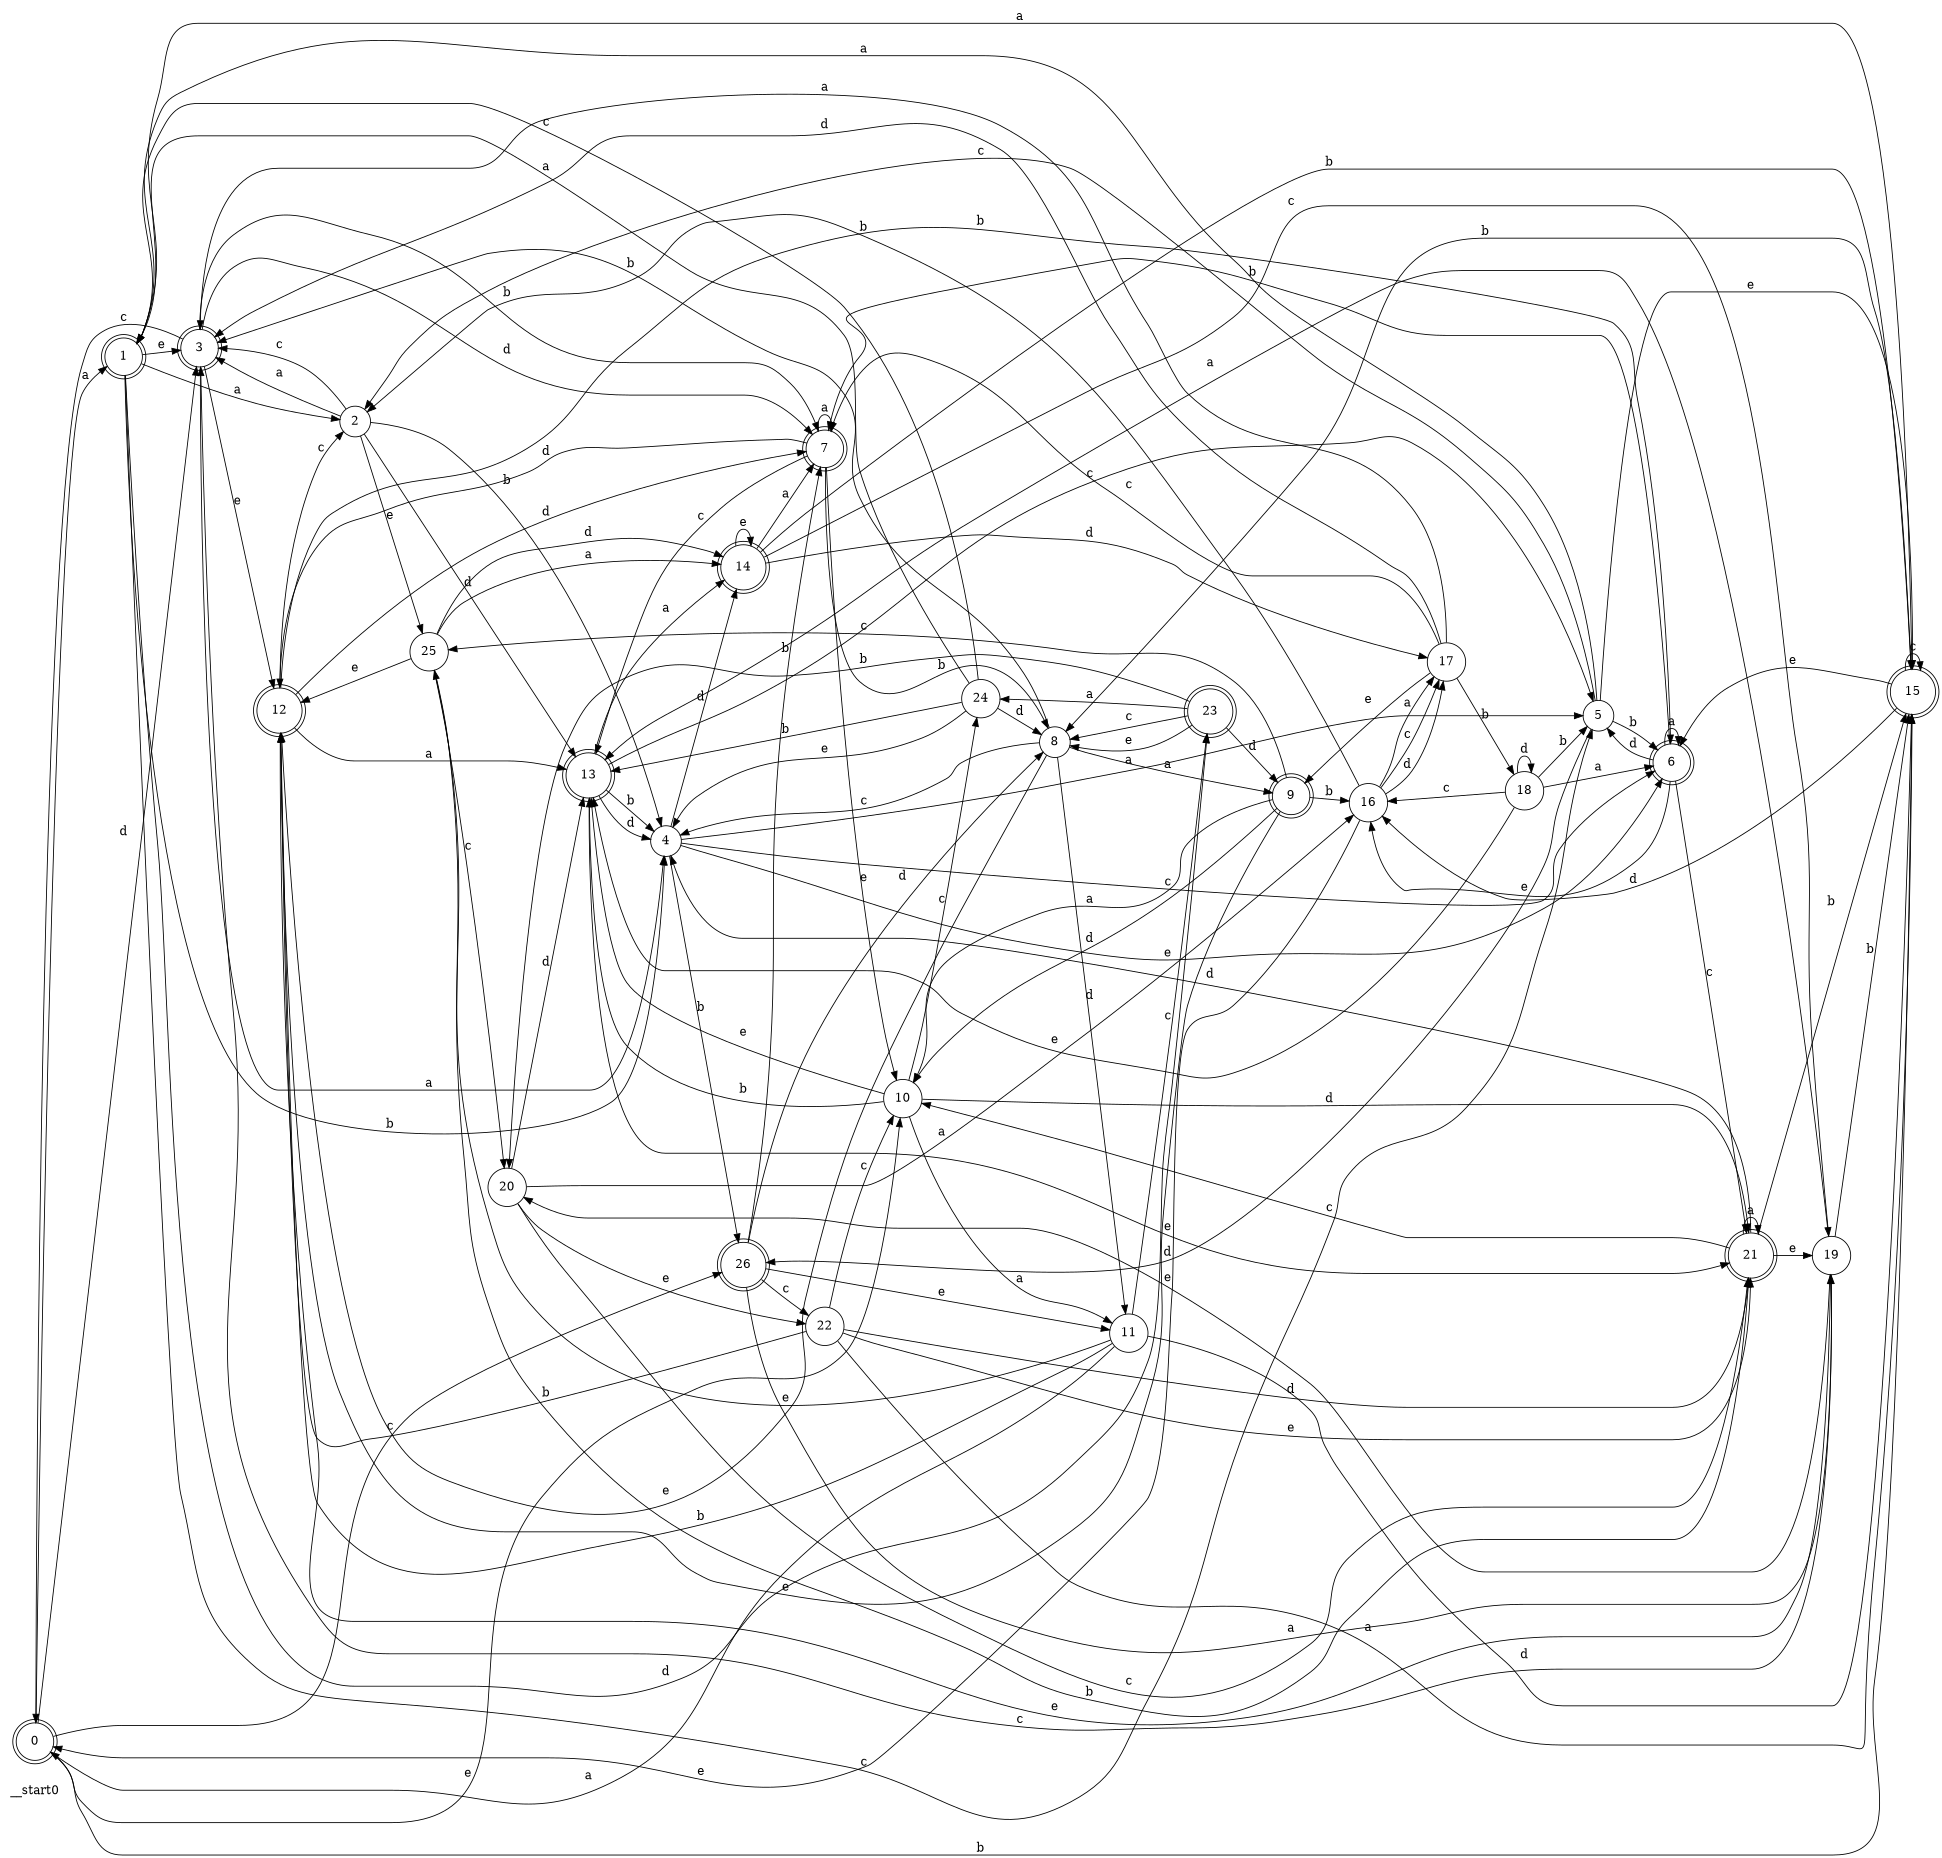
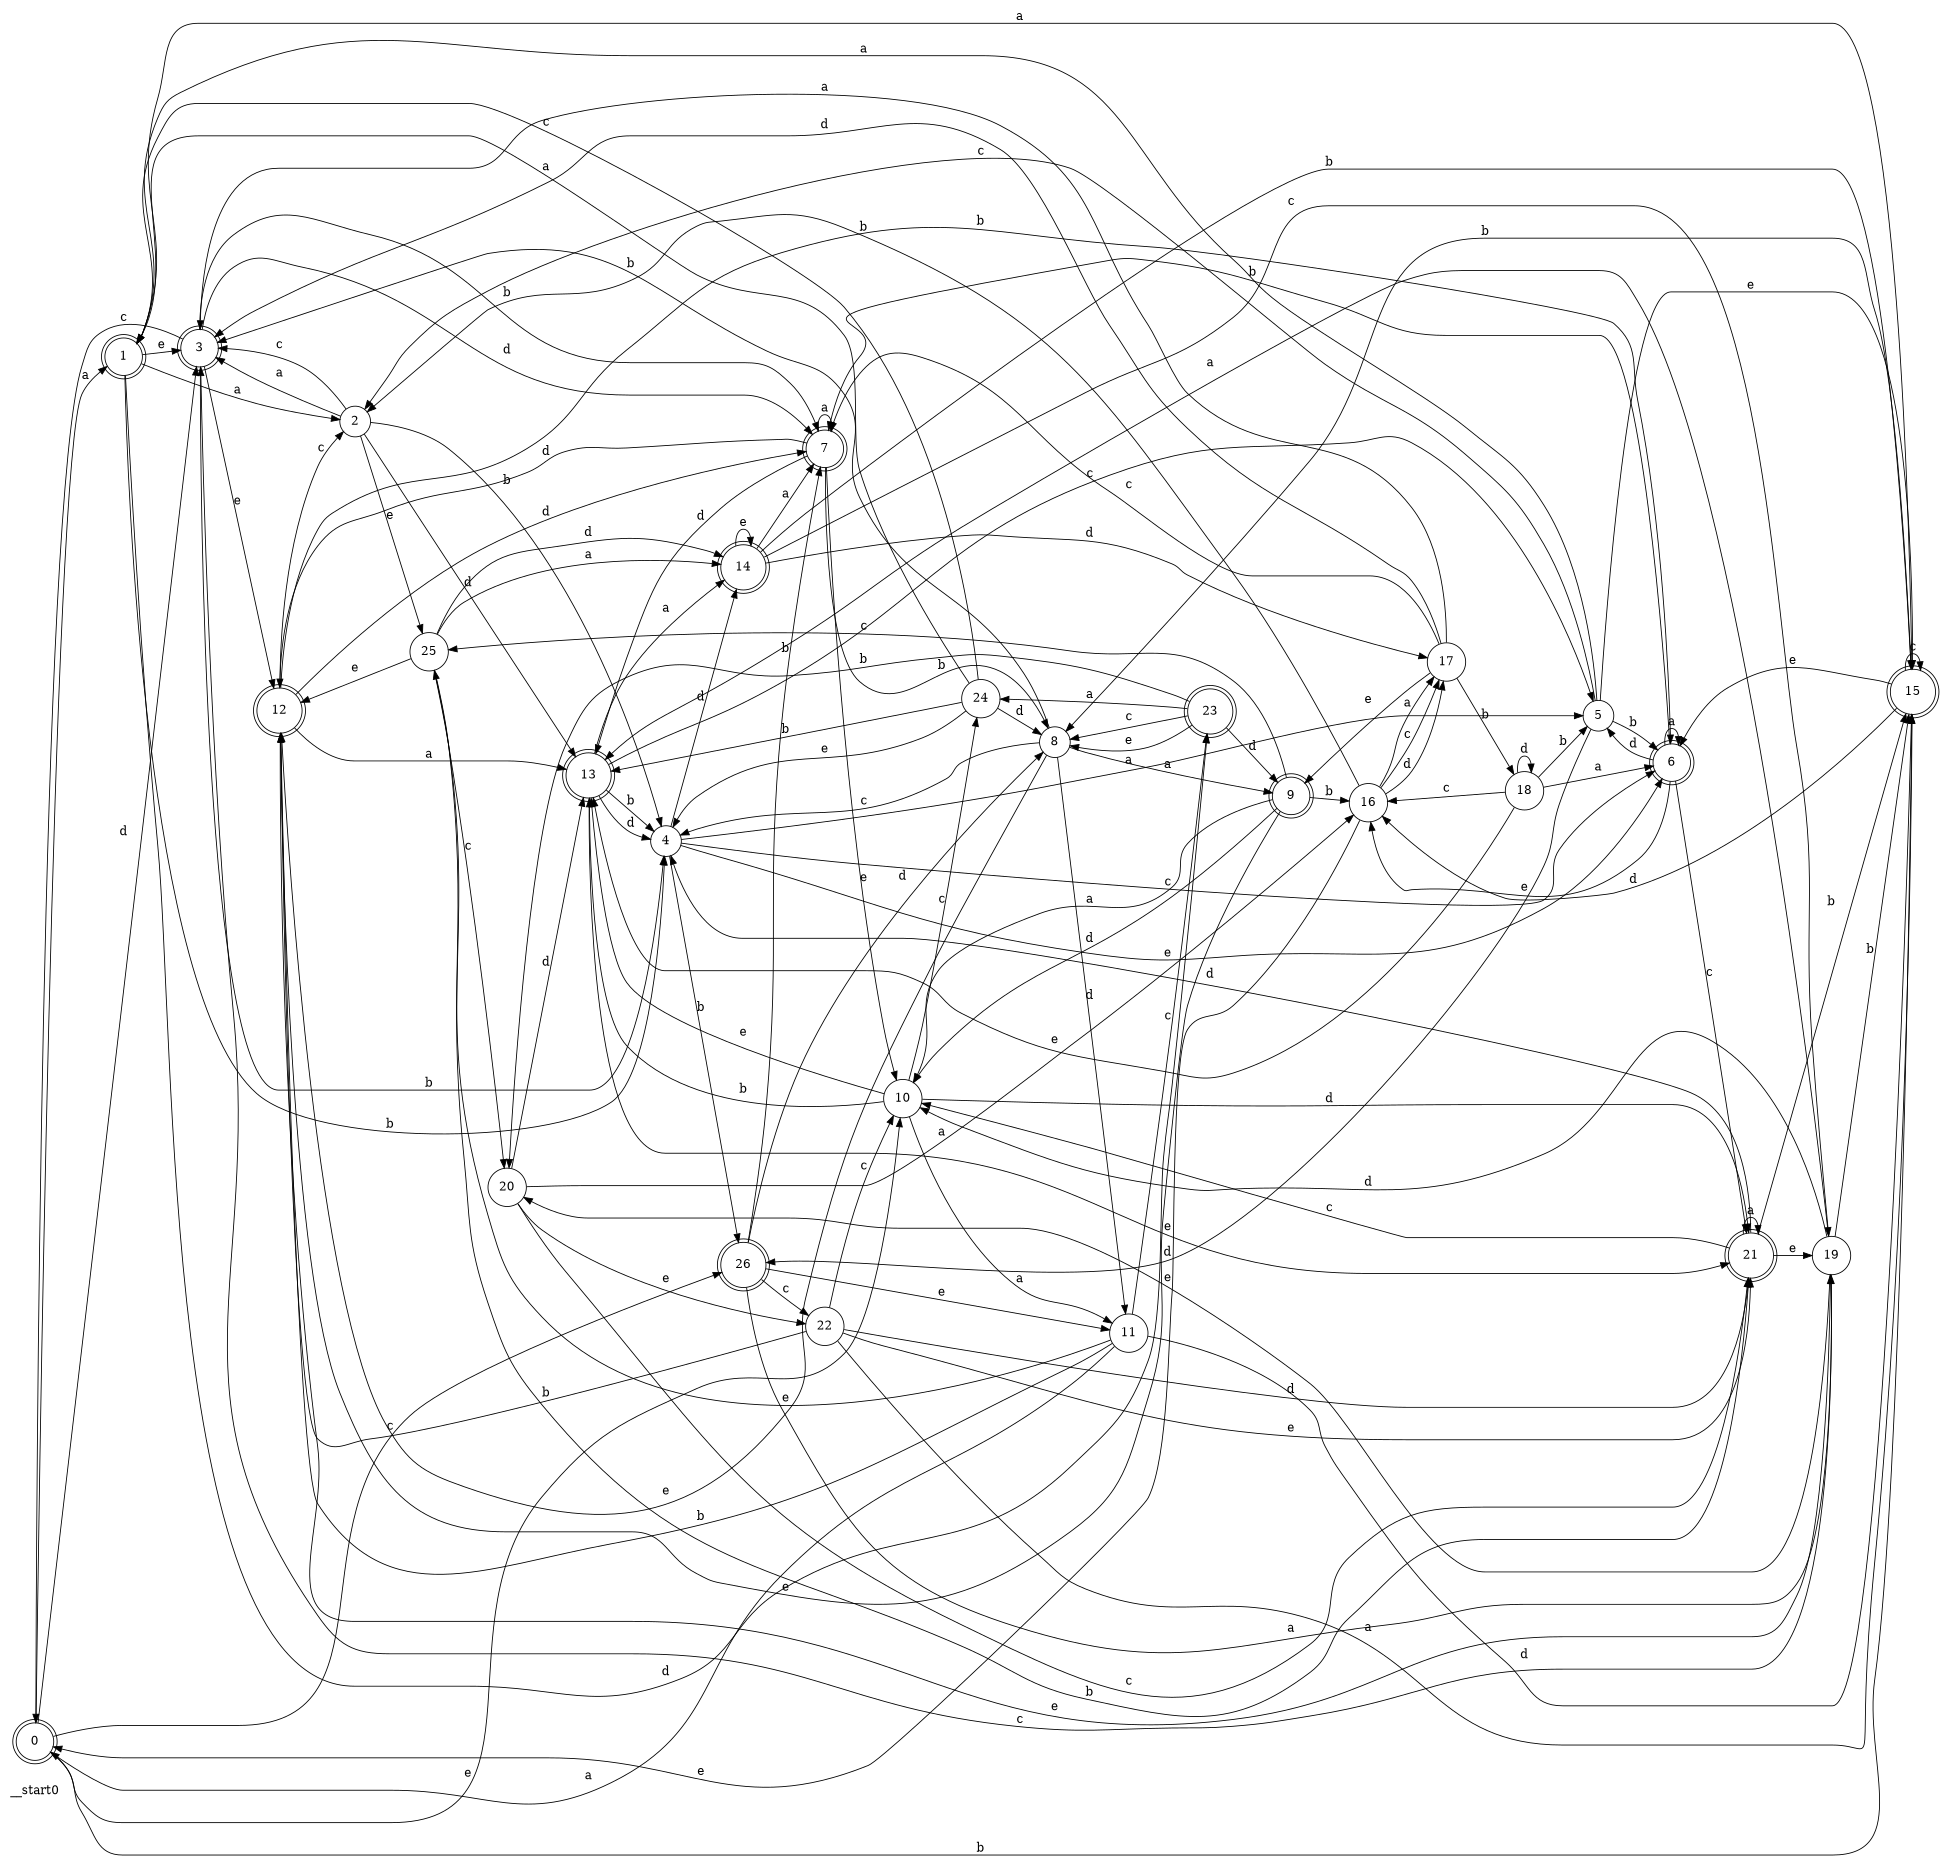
(701, 517) -> (701, 517)
(429, 1084) -> (429, 1084)
none -> (1458, 1182)
(623, 1729) -> none
